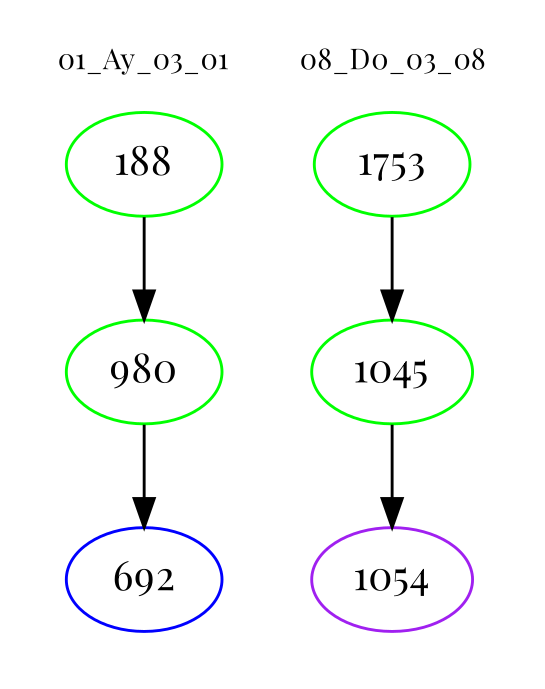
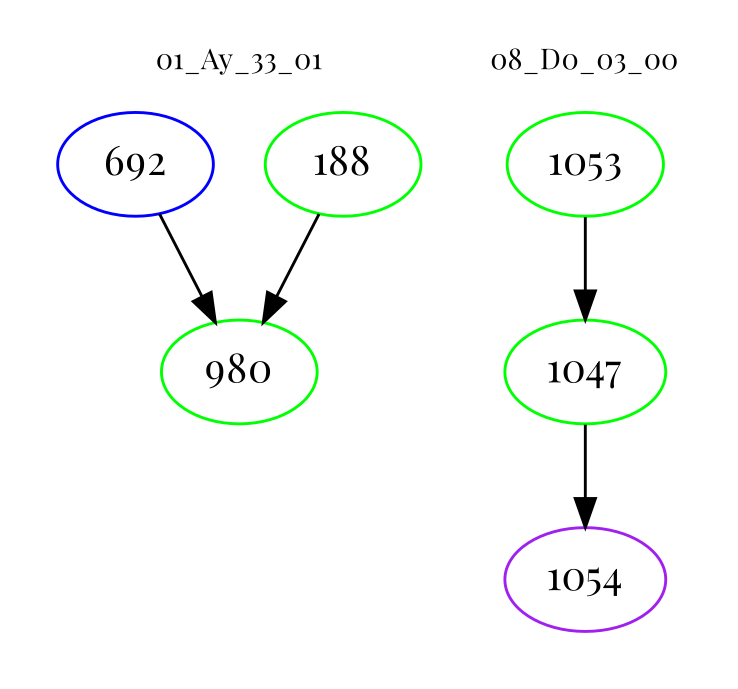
(144, 62) -> (239, 62)
(394, 62) -> (585, 62)
(392, 164) -> (585, 164)
(392, 372) -> (585, 372)
(144, 462) -> (181, 255)
